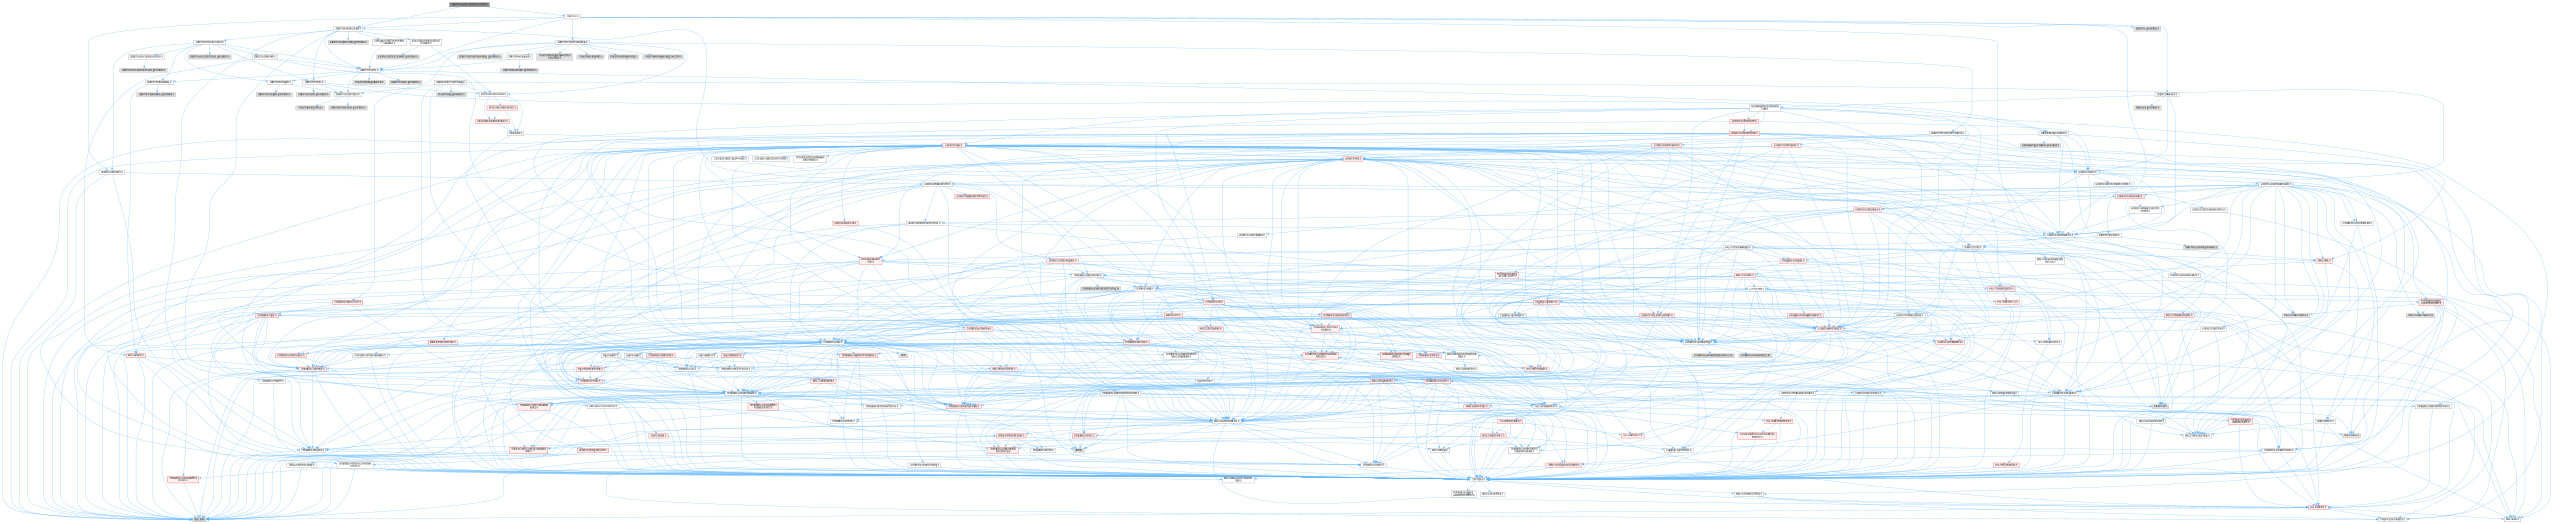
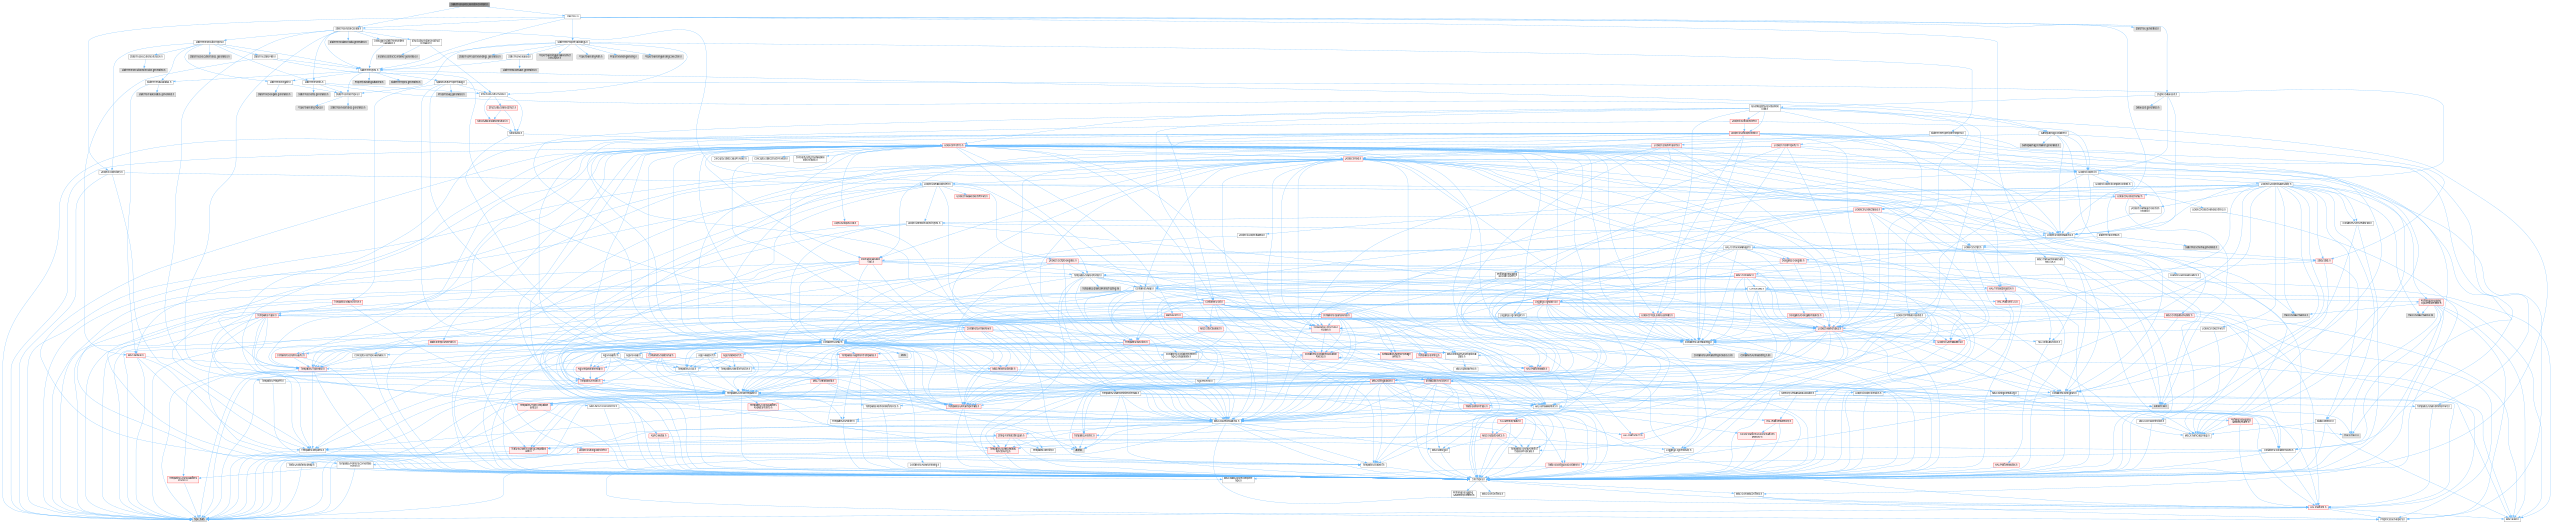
none -> (408, 76)
(954, 146) -> (954, 146)
(1507, 276) -> (1507, 276)
(2039, 305) -> (2076, 300)
